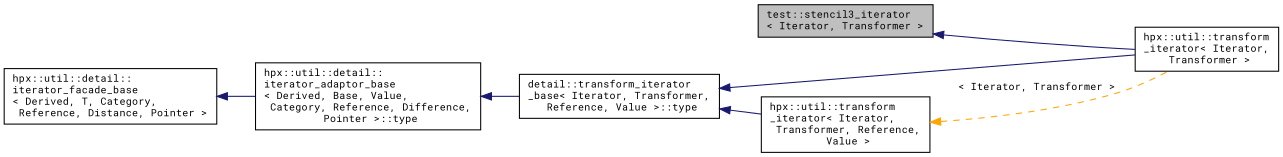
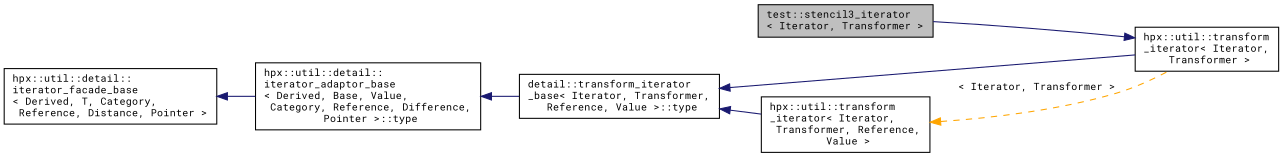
(1039, 43) -> (1029, 28)
